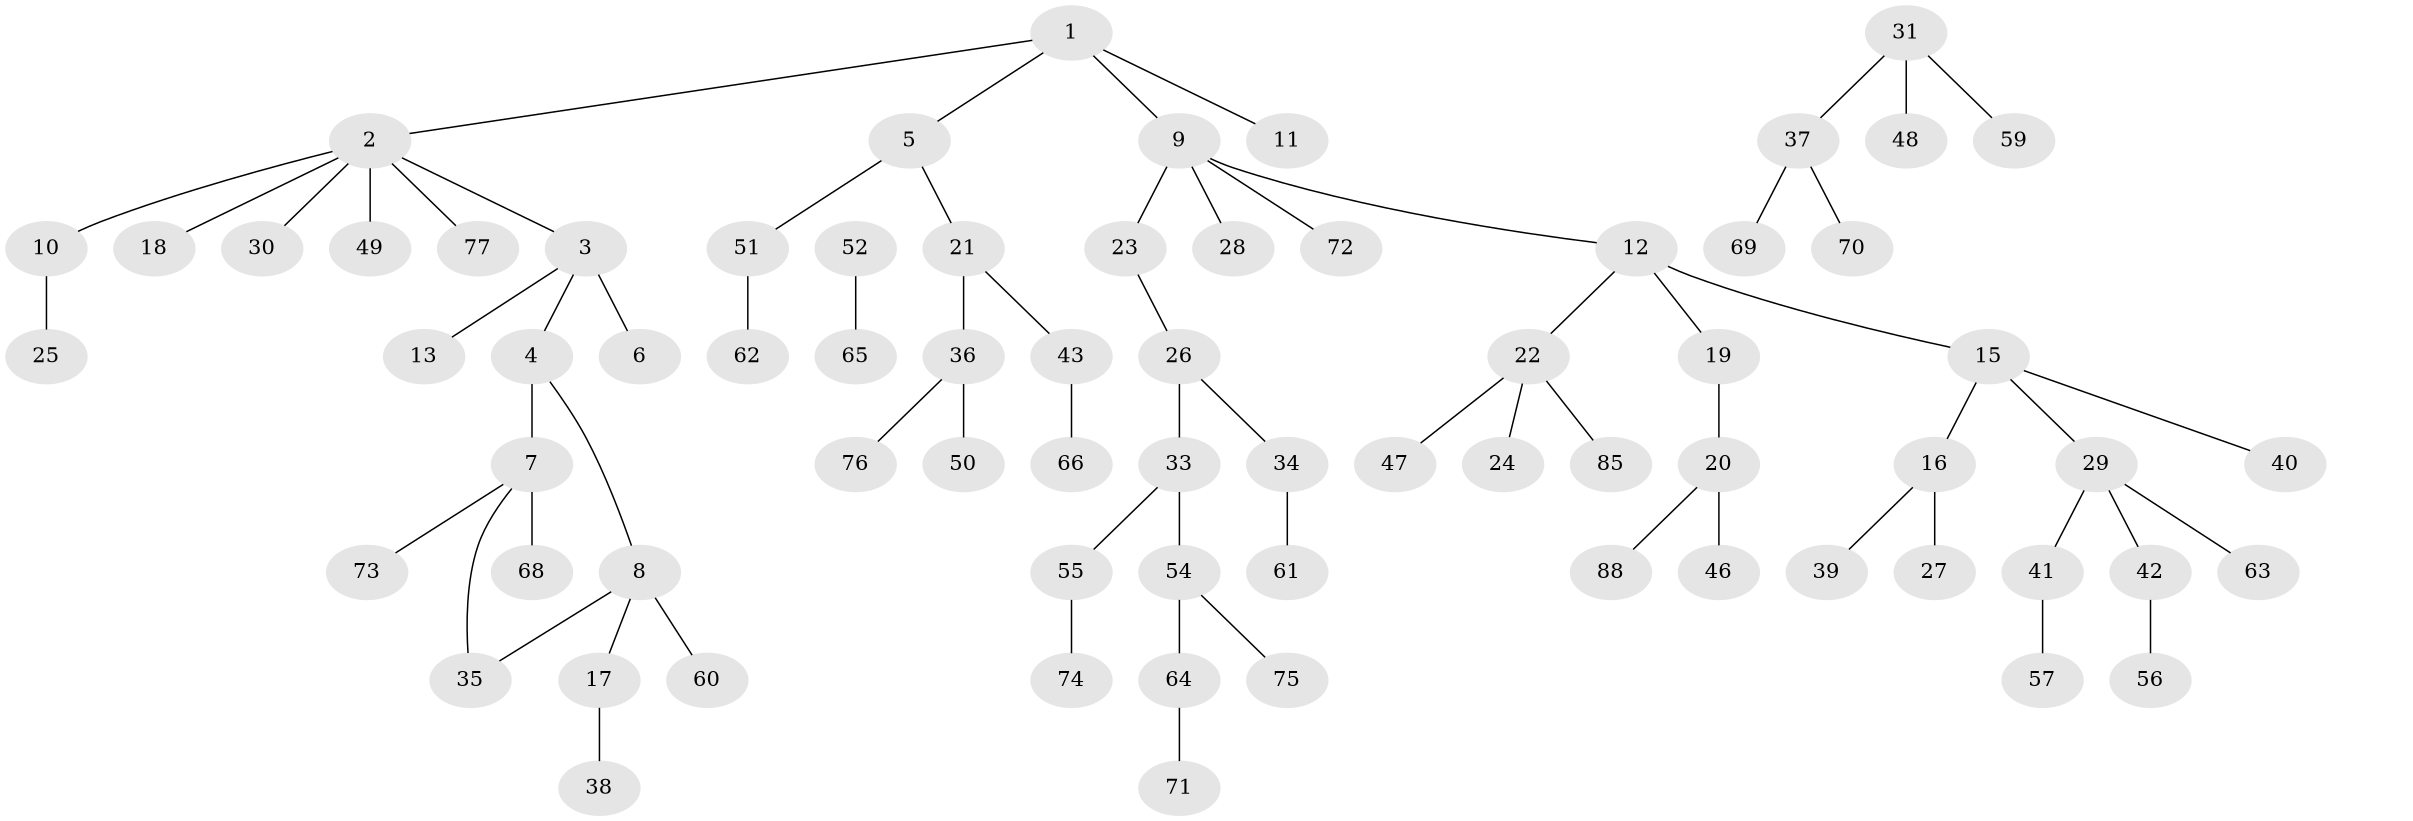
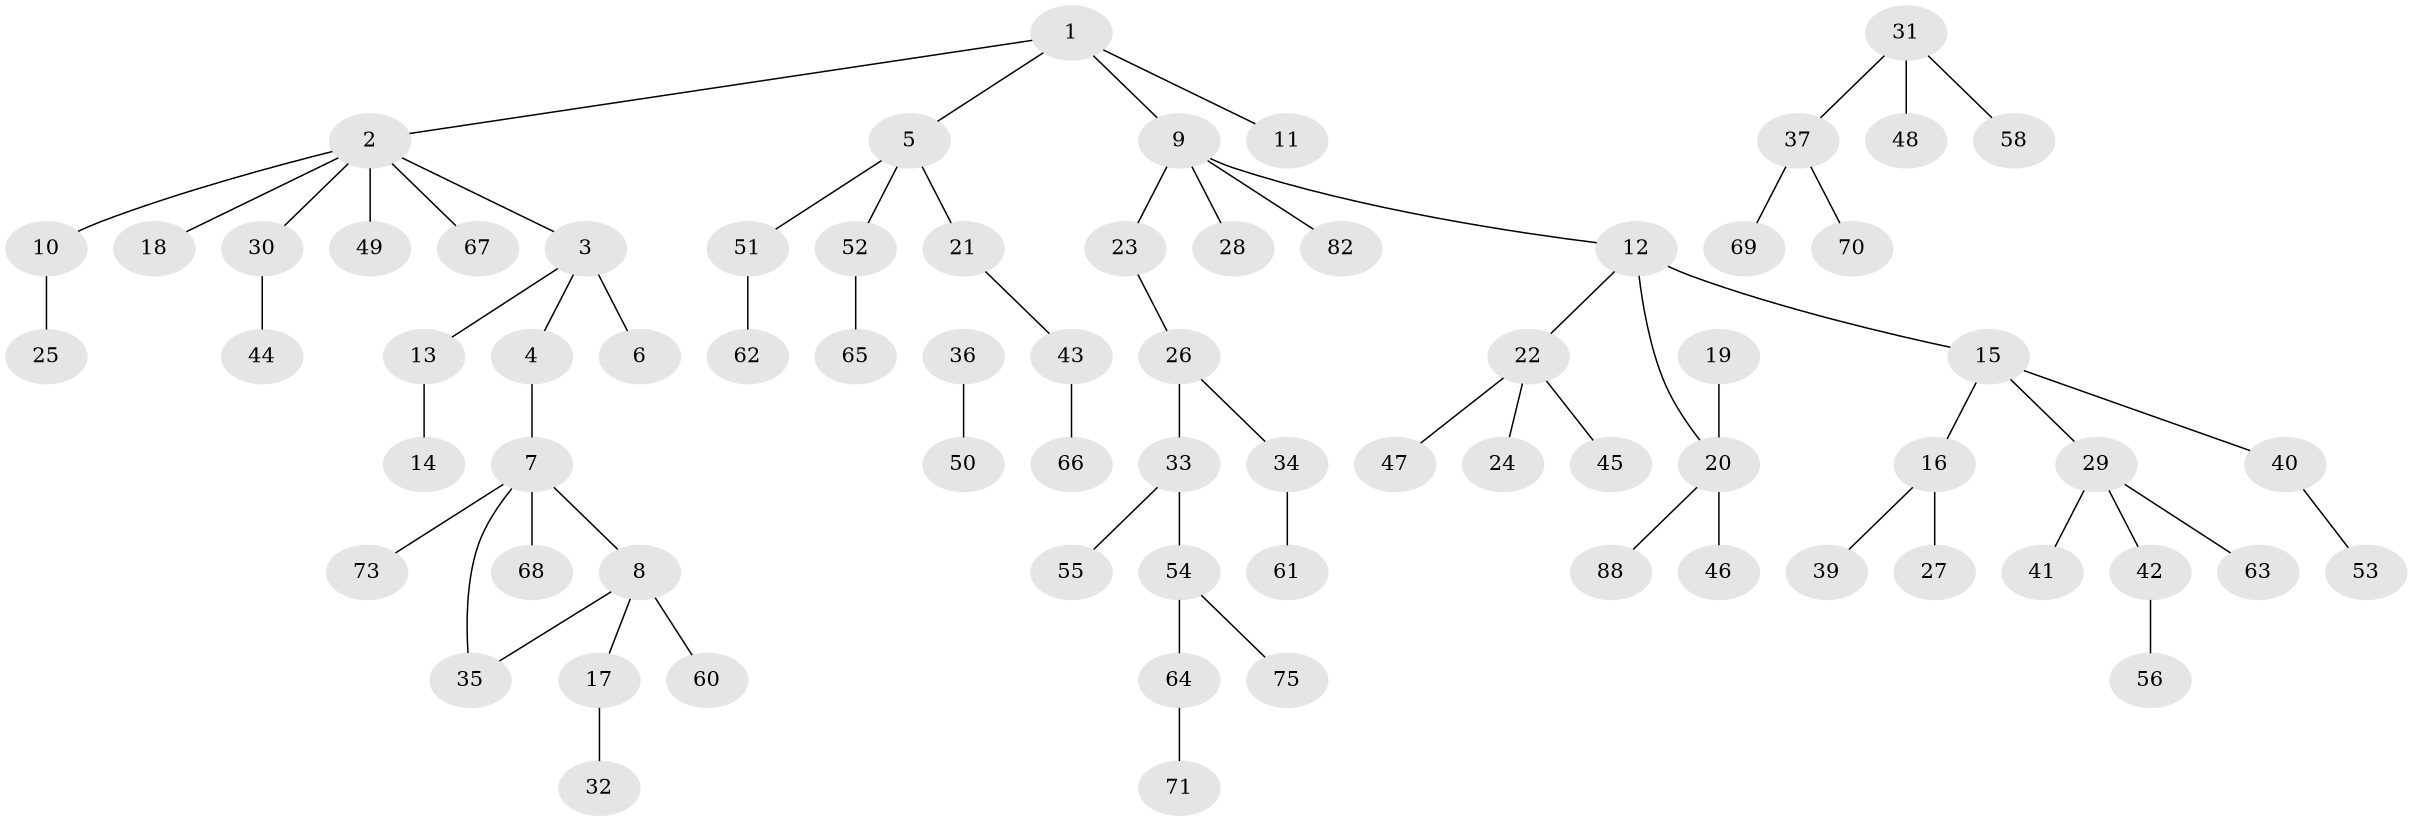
(2014, 141) -> (2014, 141)
none -> (883, 195)
(478, 249) -> (478, 249)
(1341, 249) -> (1341, 249)
(964, 303) -> none
(1678, 303) -> (1657, 363)
none -> (262, 357)
(597, 460) -> (586, 518)
none -> (424, 465)
(856, 465) -> none
(1611, 465) -> (1611, 465)
none -> (2366, 572)
(1072, 680) -> none
(2043, 680) -> none
(599, 788) -> (599, 788)
